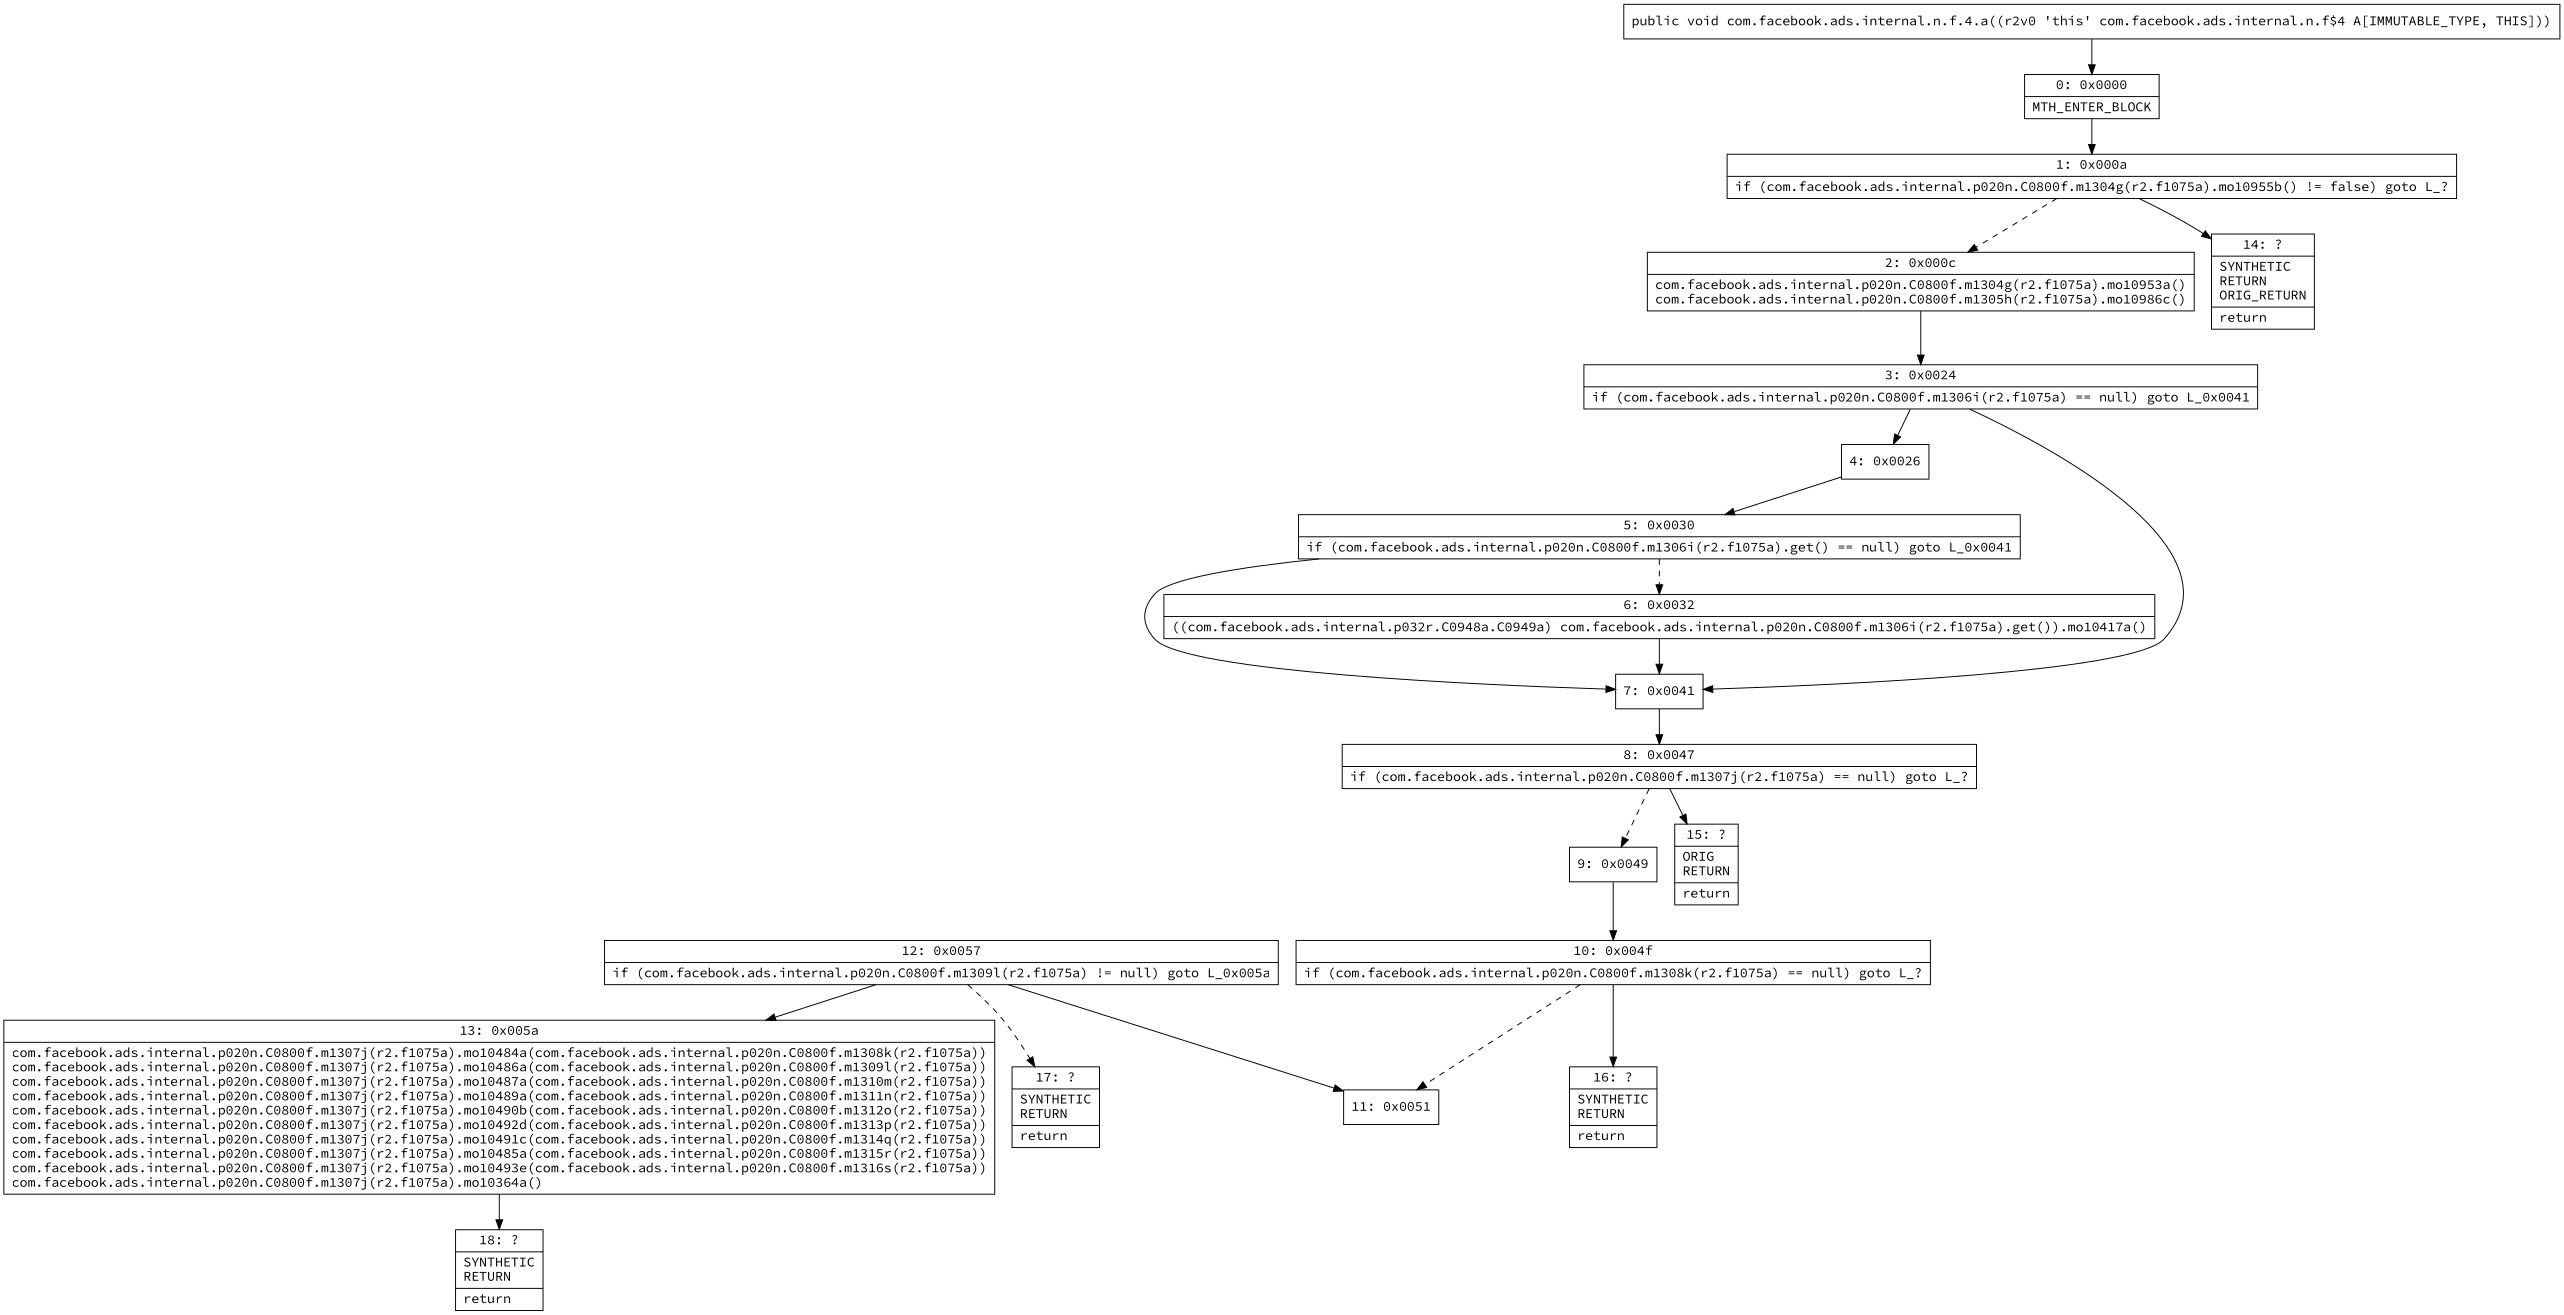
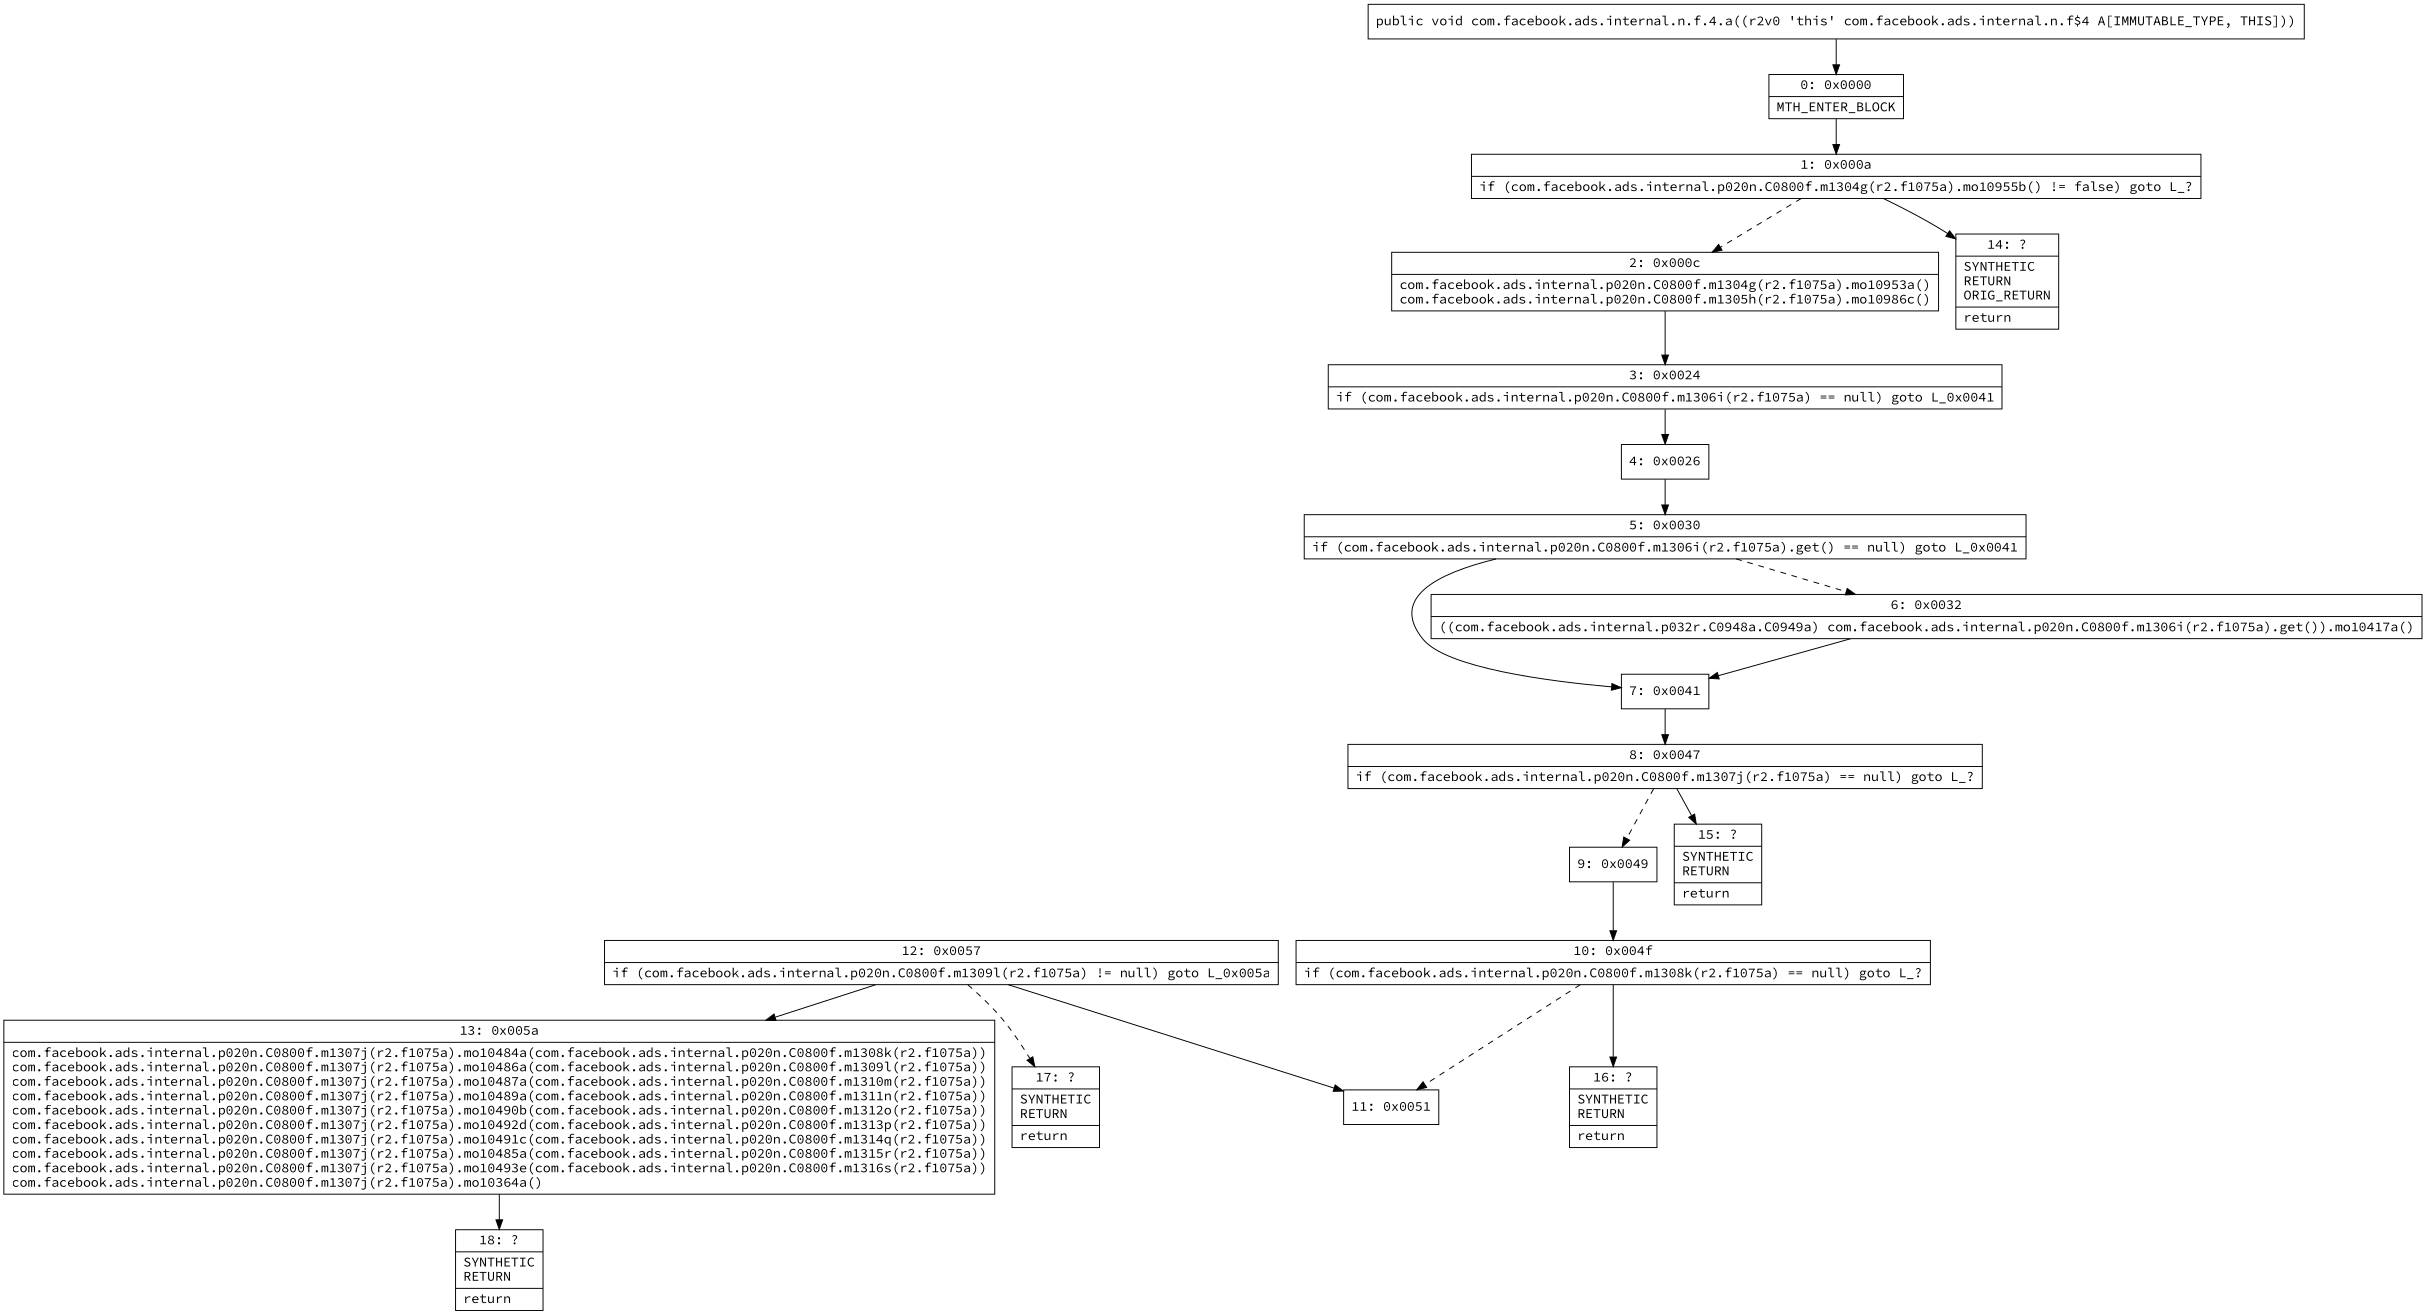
(2111, 657) -> none
(1699, 857) -> (1718, 857)
